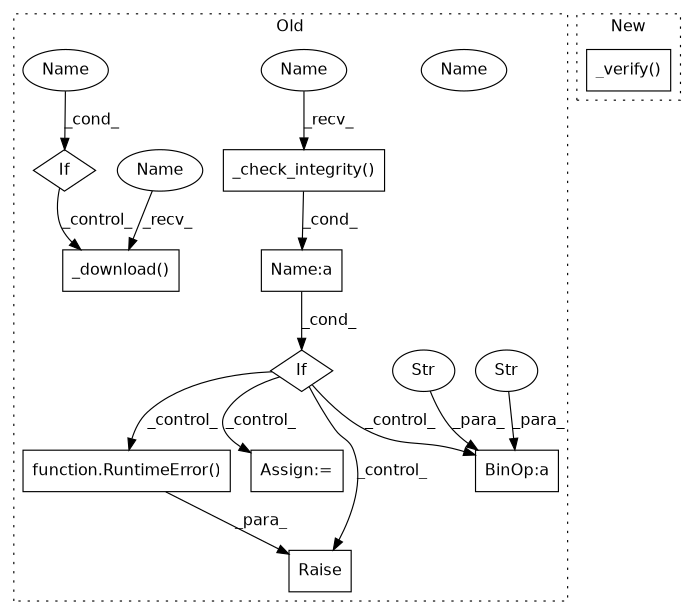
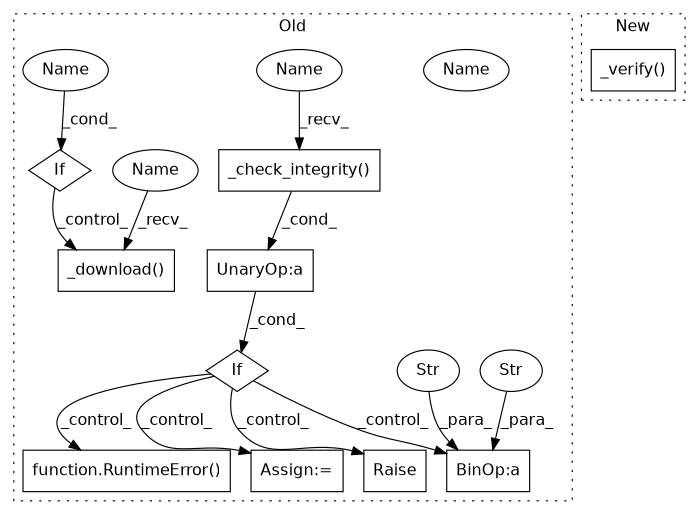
(302, 271) -> (260, 271)
(222, 520) -> none
